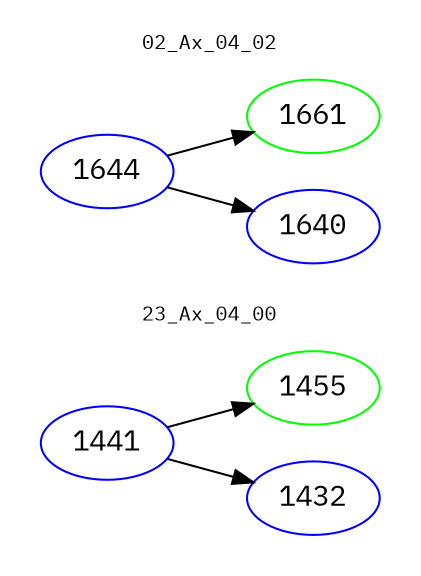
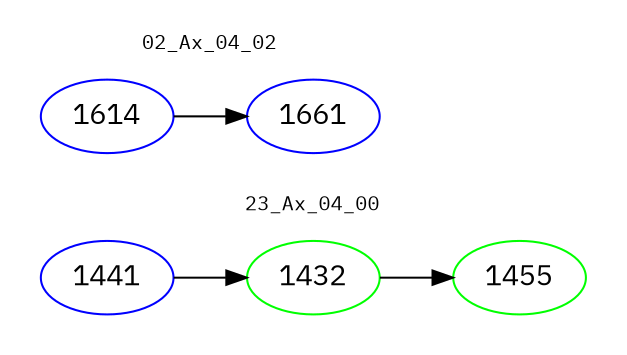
(313, 116) -> (313, 116)
(107, 172) -> (107, 116)
(313, 227) -> none
(200, 418) -> (406, 278)
(313, 498) -> (313, 278)
